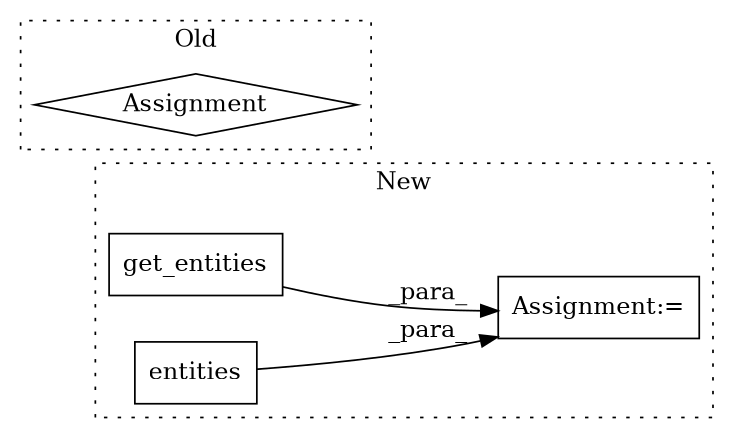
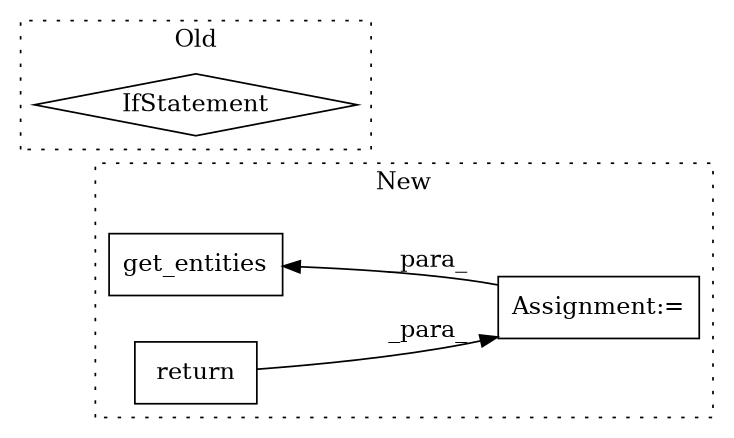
(196, 105) -> (196, 105)
(381, 305) -> (400, 273)
(196, 373) -> (196, 373)
